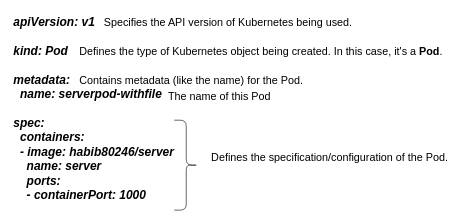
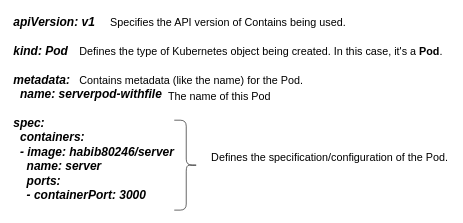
(228, 23) -> (228, 23)
(61, 108) -> (61, 108)
